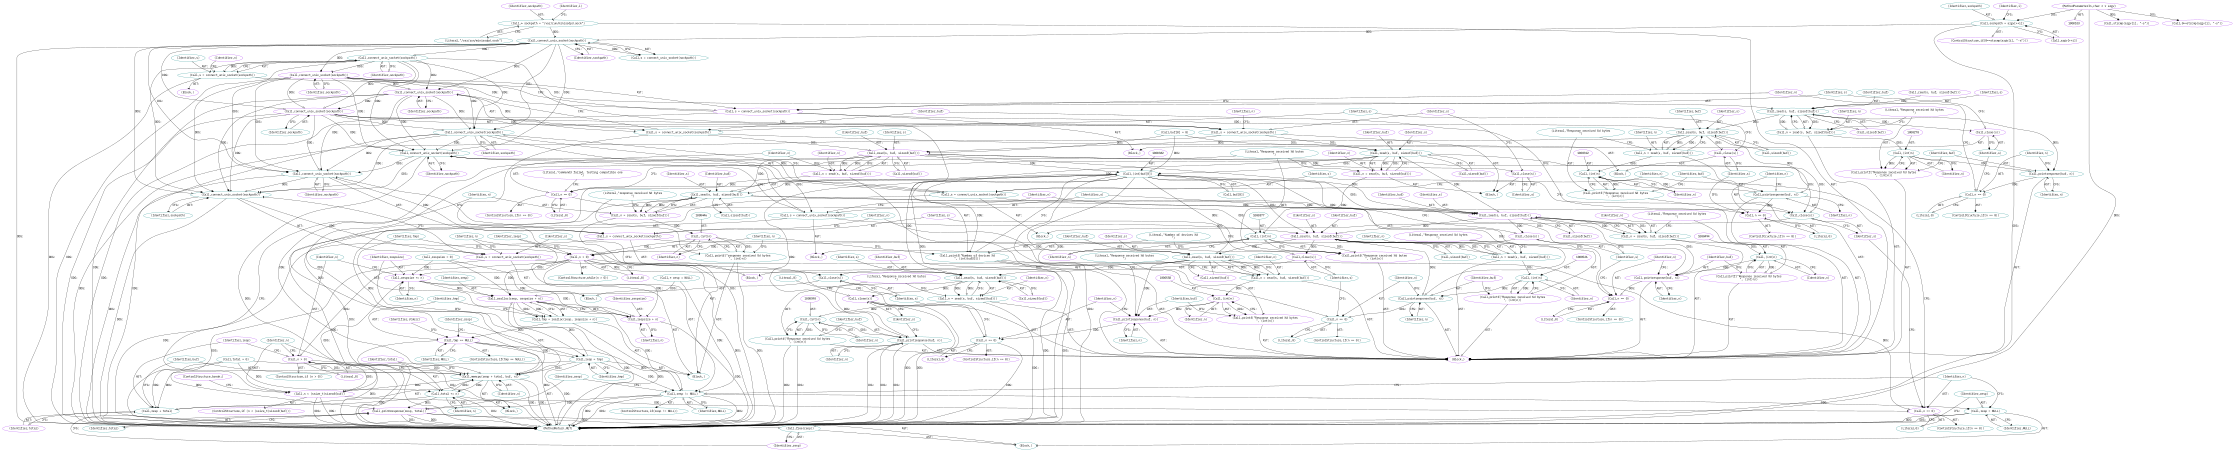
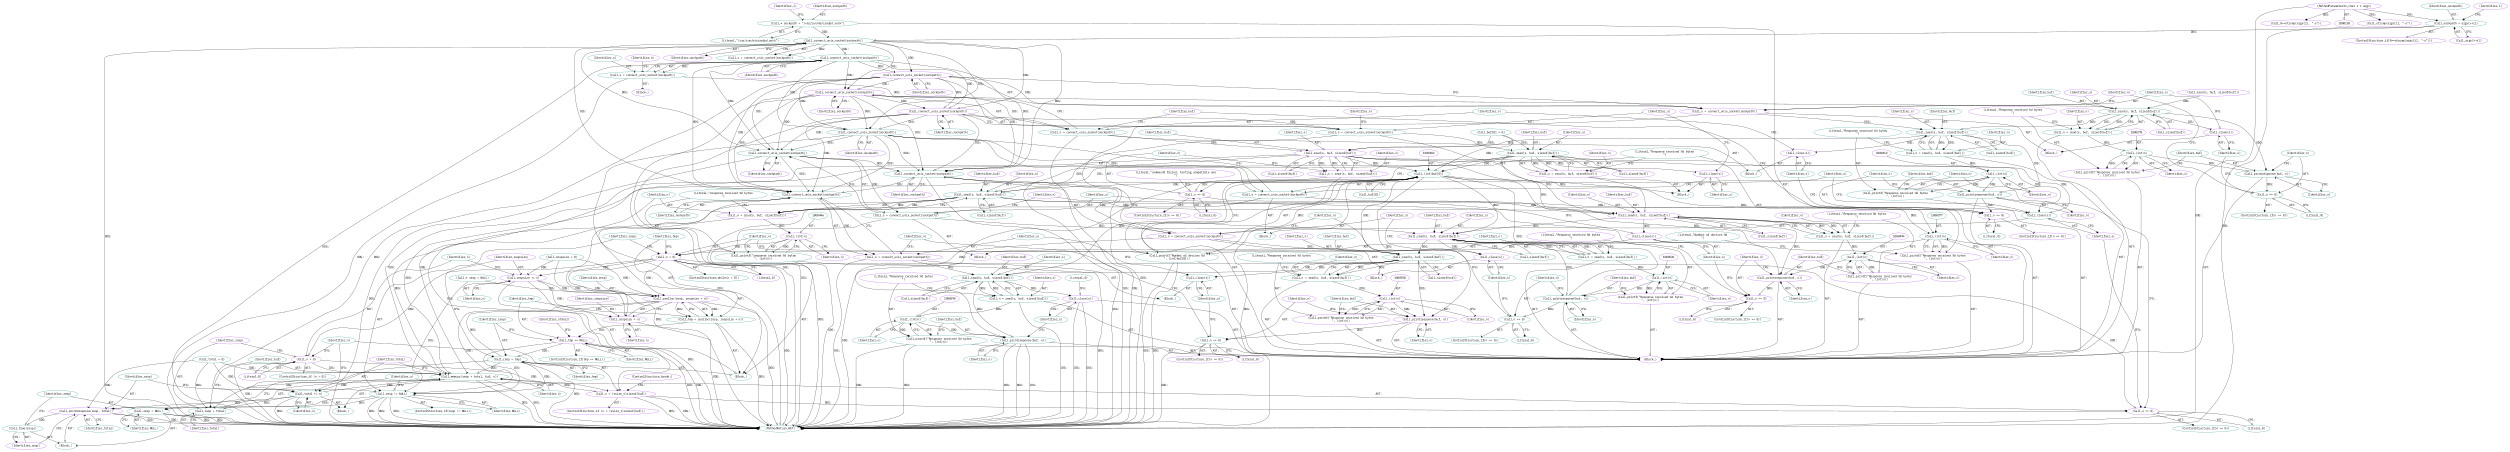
(545, 308) -> (690, 311)
(322, 342) -> (608, 344)
